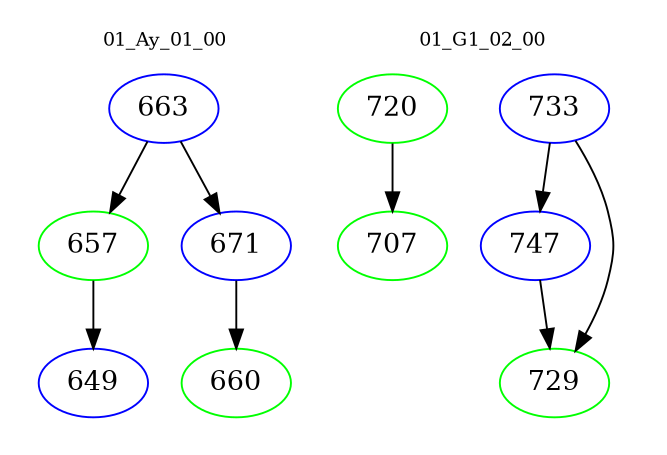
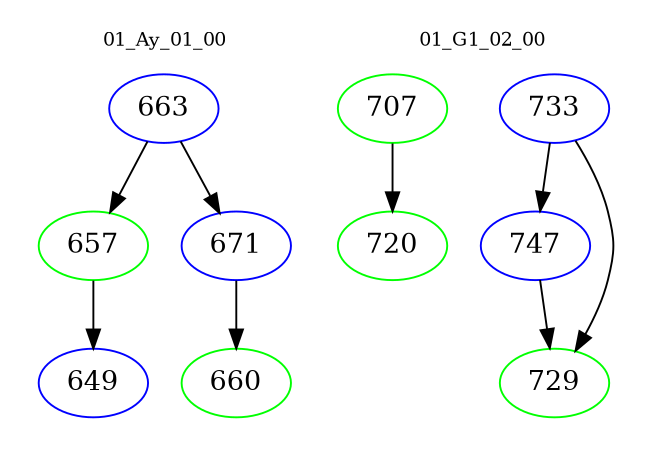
(393, 168) -> (393, 168)
